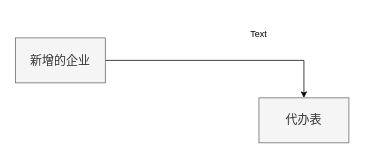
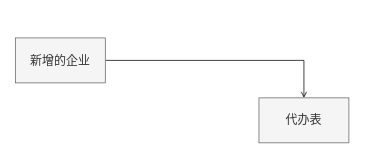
(259, 34) -> none
(304, 91) -> (304, 93)
